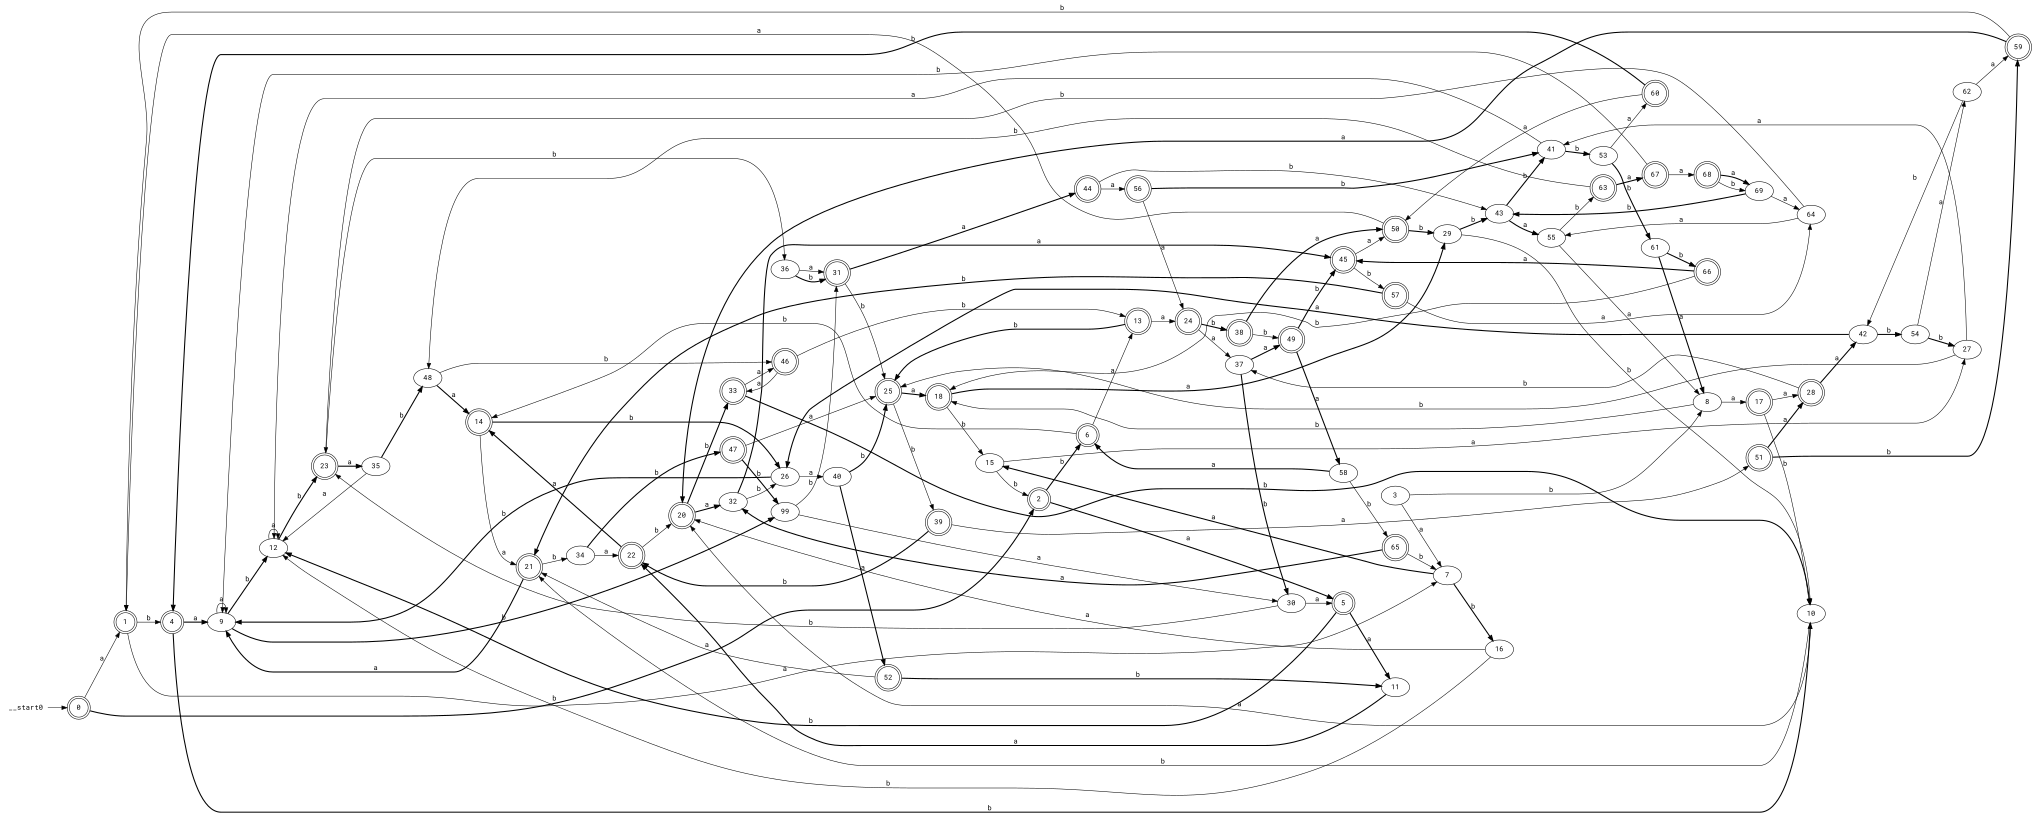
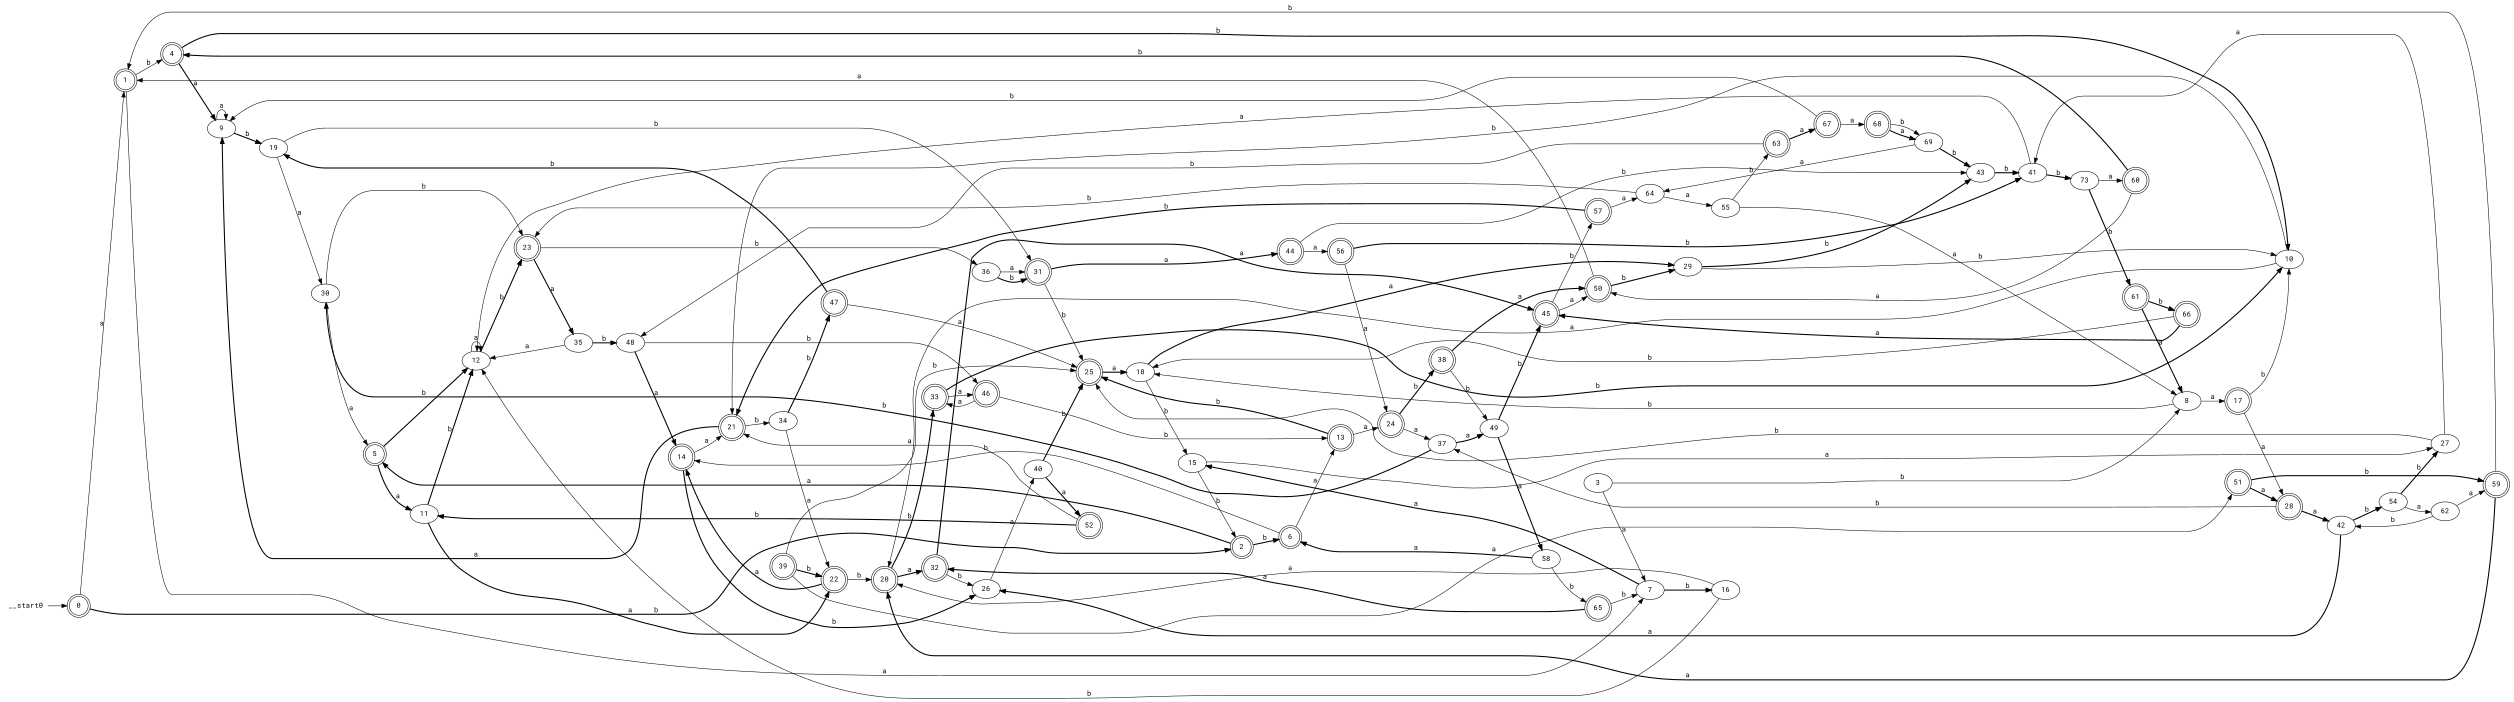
(1603, 156) -> (2085, 181)
(1521, 228) -> none
(1655, 248) -> (2136, 297)
(1291, 340) -> (1494, 428)
(939, 397) -> (1140, 372)
(912, 455) -> (918, 387)
(733, 502) -> (935, 568)
(785, 512) -> (274, 148)
(495, 527) -> none
(246, 587) -> (449, 440)
